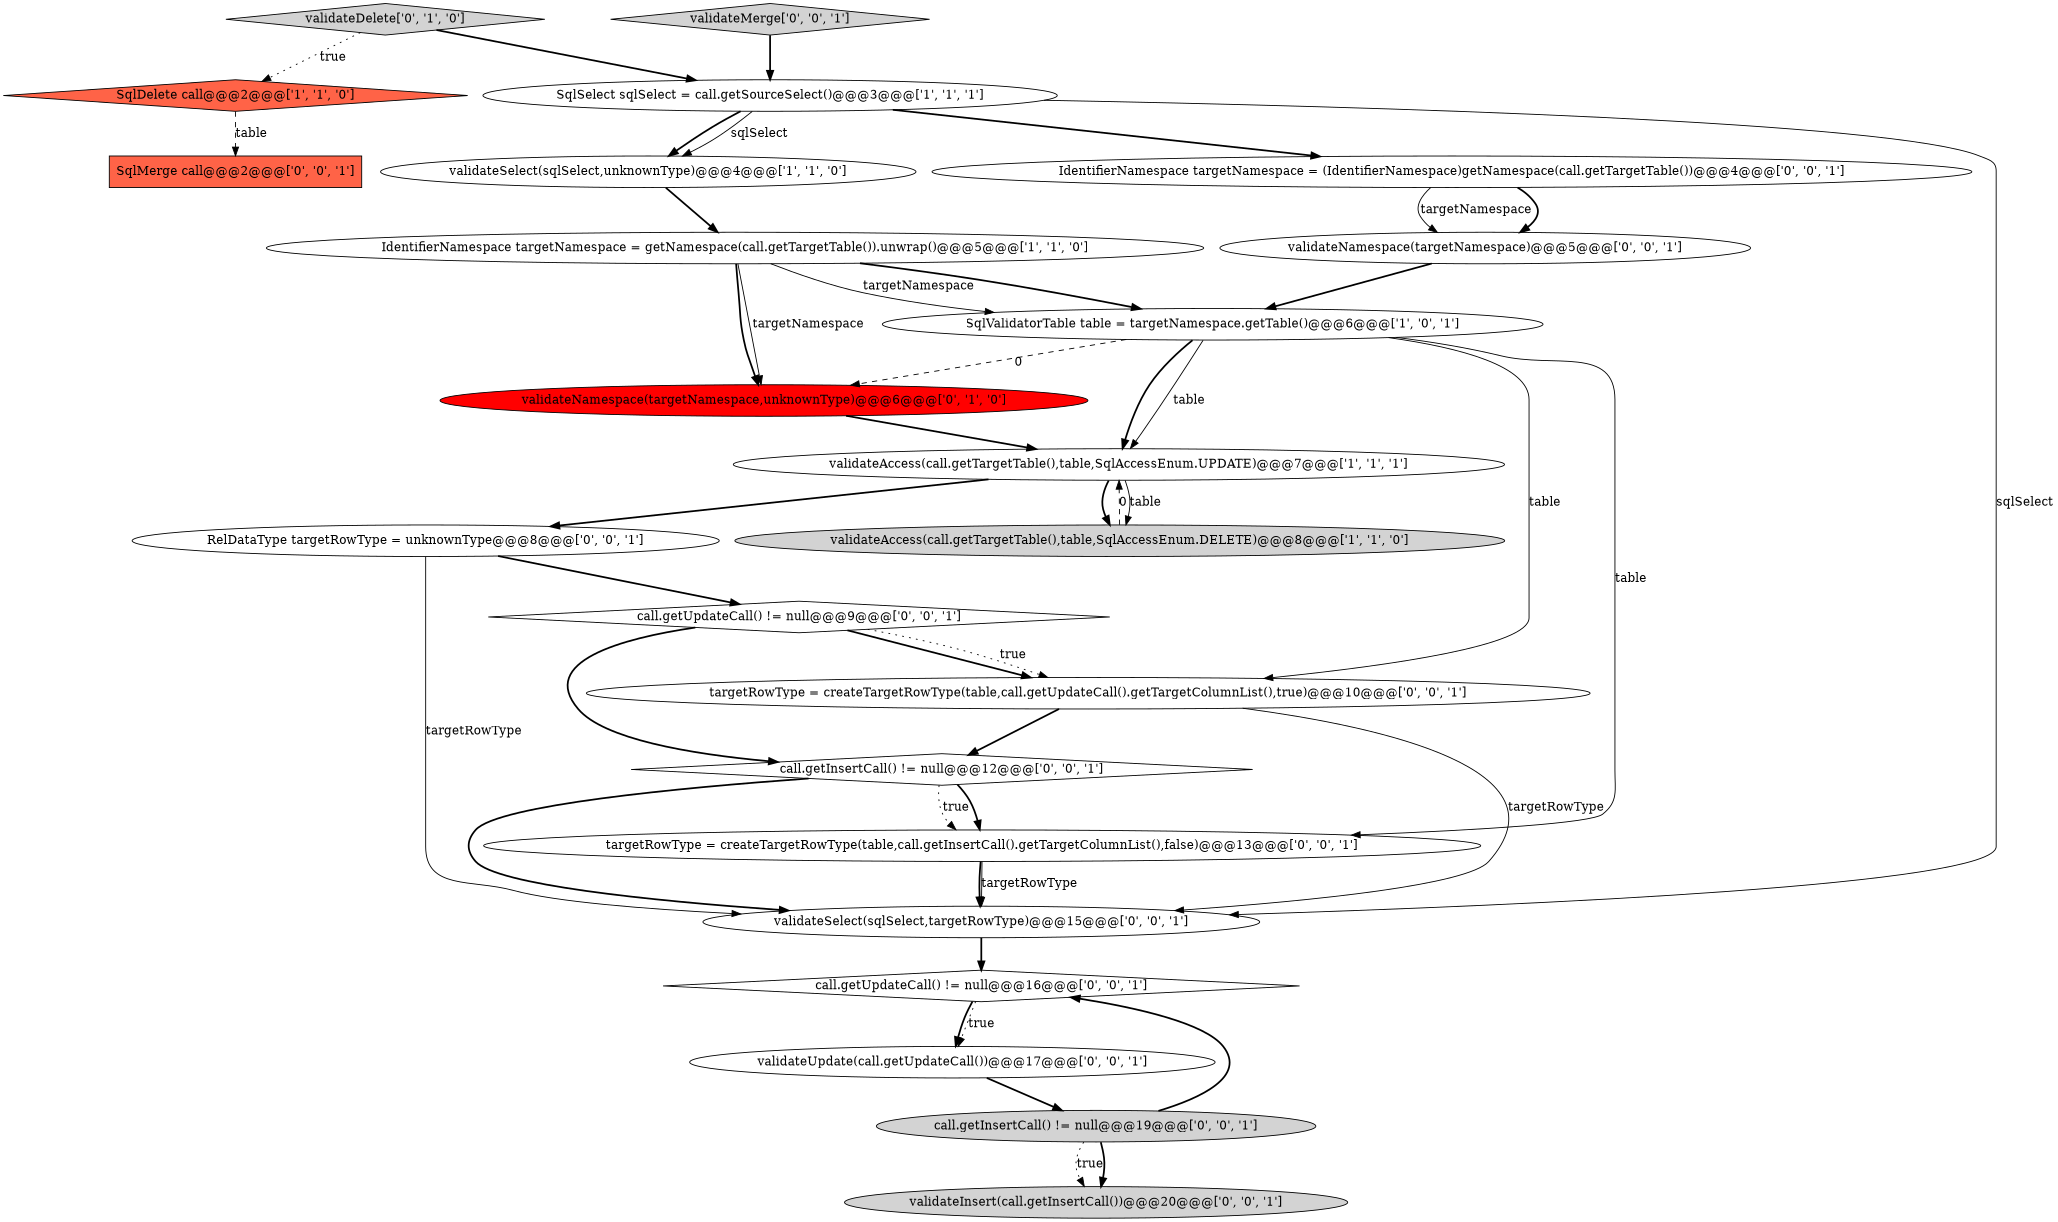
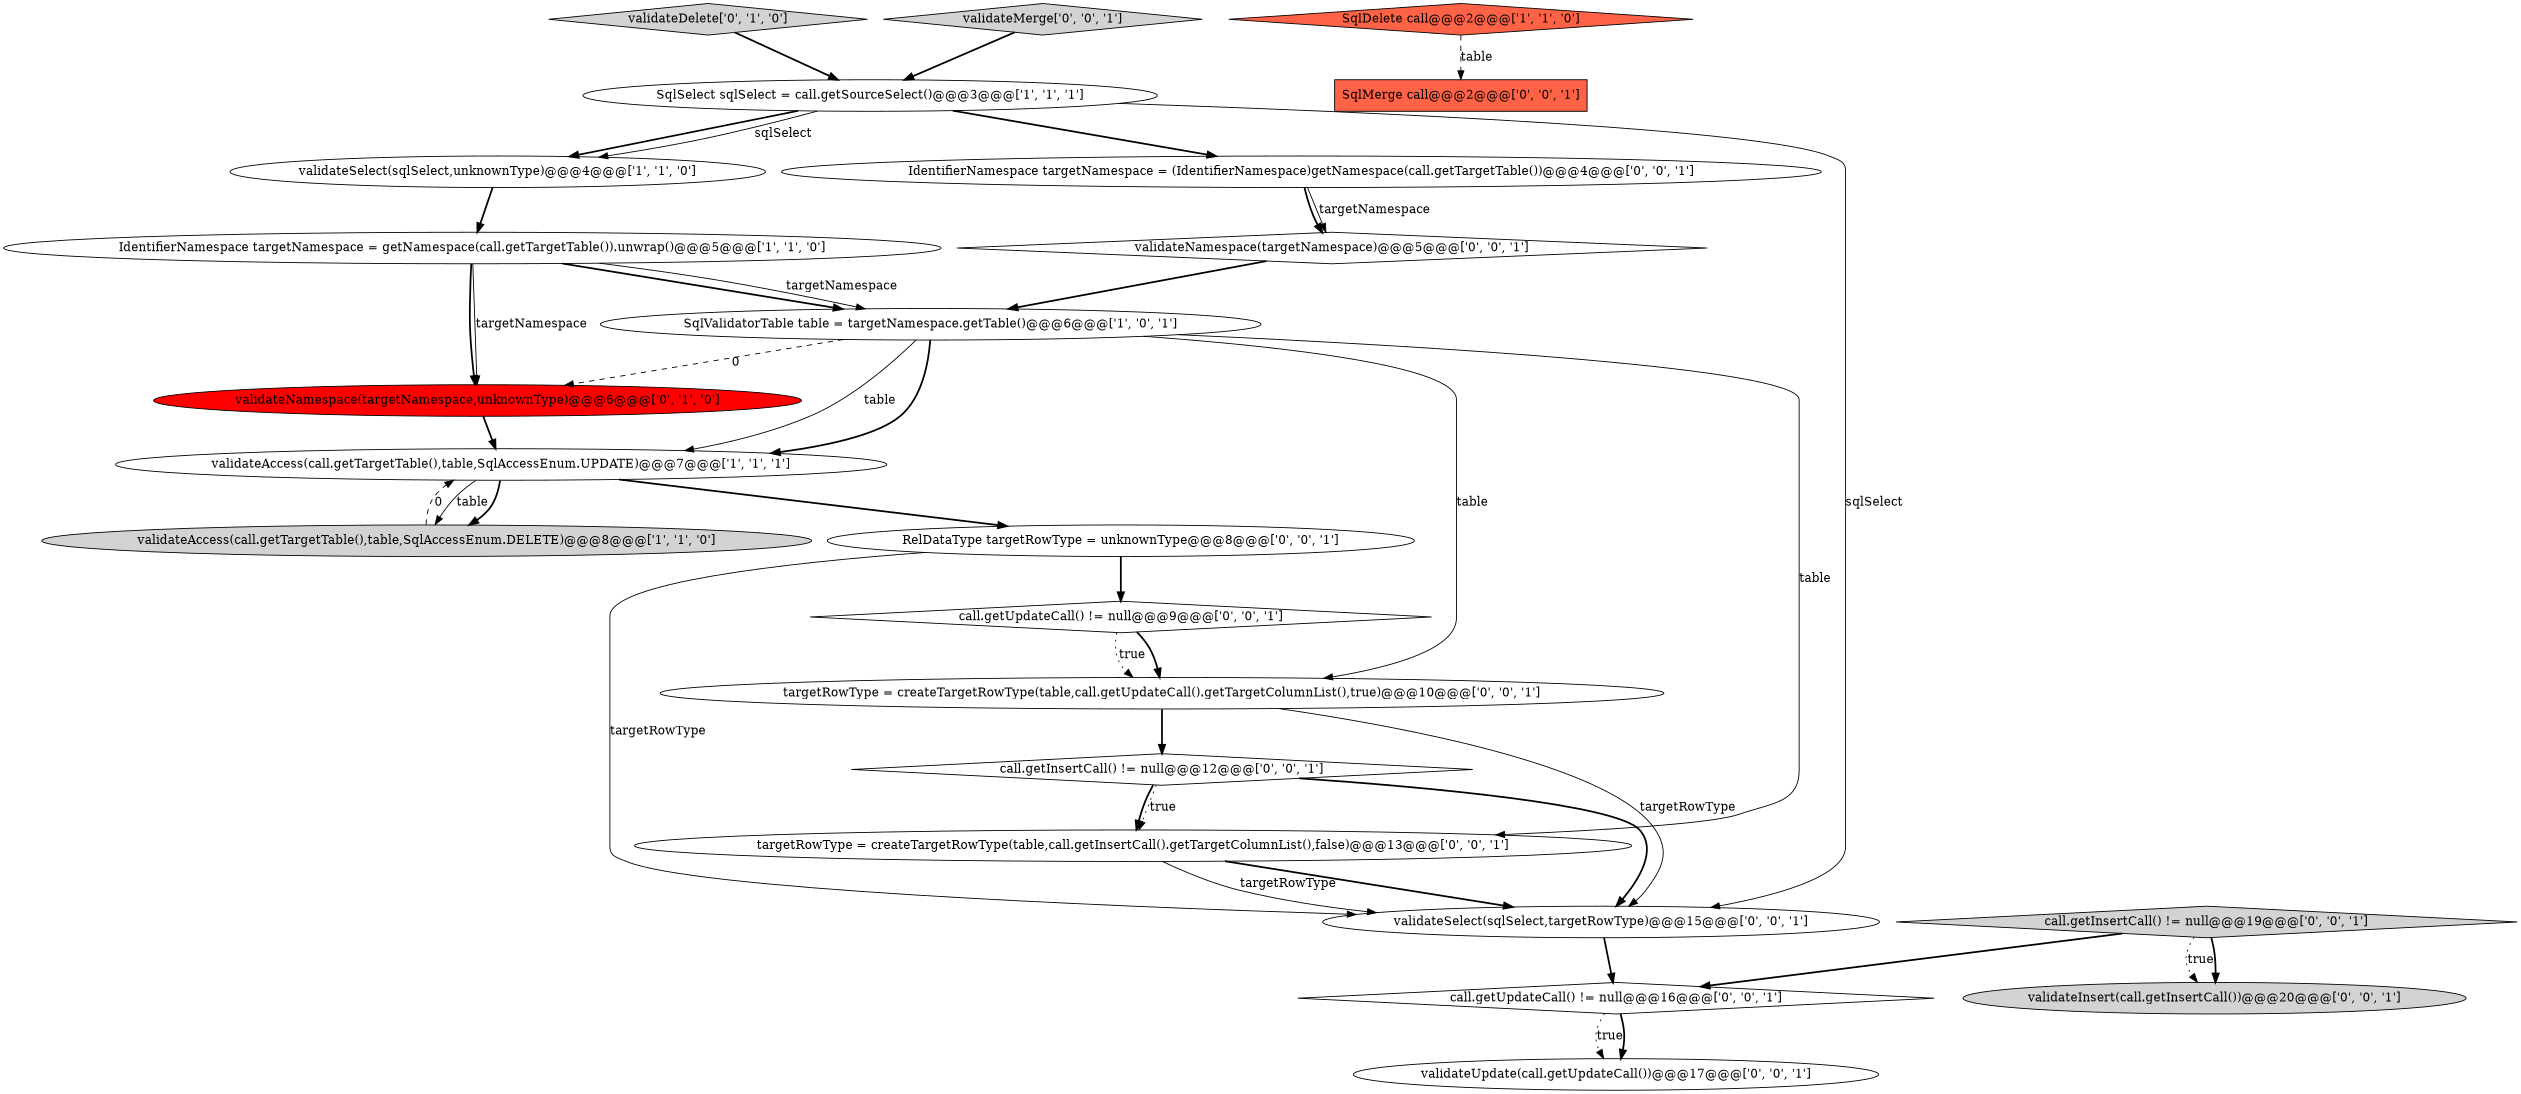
(315, 55) -> none
(1485, 248) -> (1332, 248)
(588, 718) -> none
(1020, 1092) -> none
(1096, 1126) -> (2207, 922)
